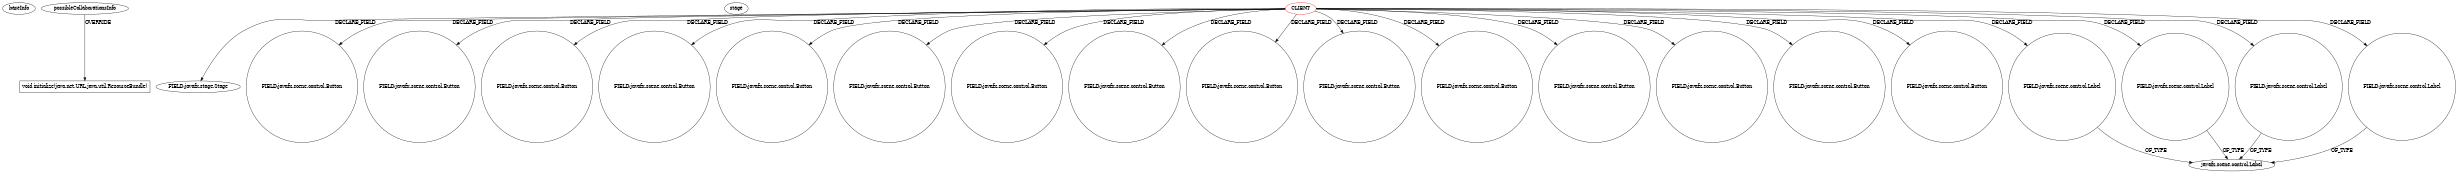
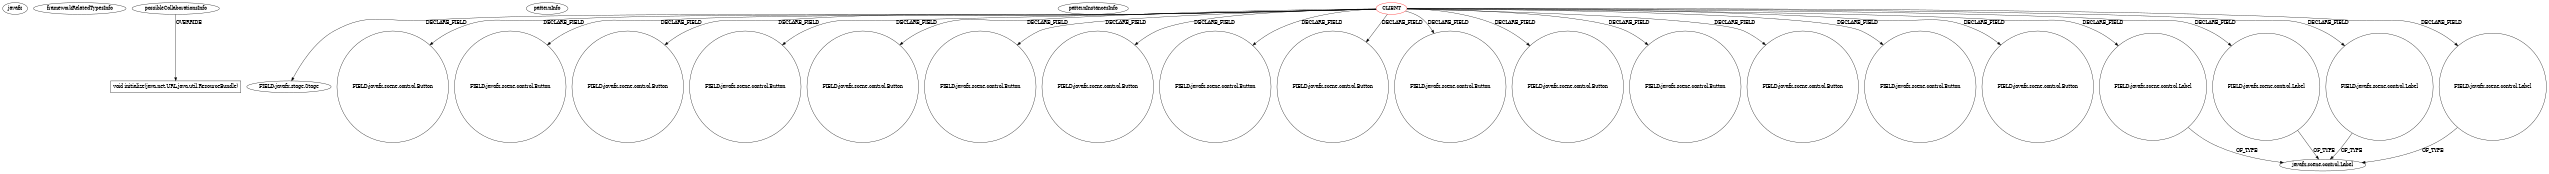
(19, 8) -> (15, 8)
none -> (80, 8)
none -> (547, 8)
(736, 8) -> (1093, 8)
